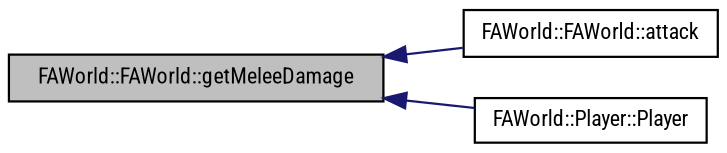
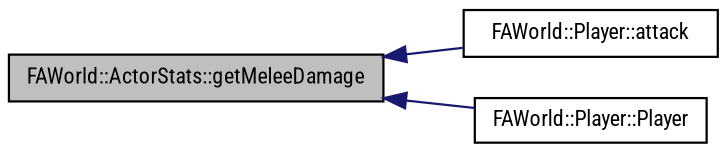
(591, 33) -> (591, 33)
(196, 78) -> (196, 78)
